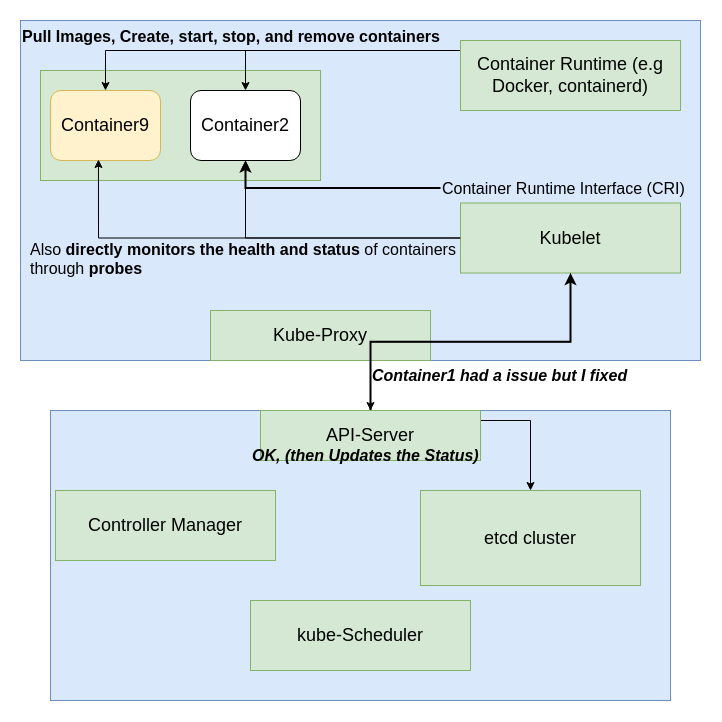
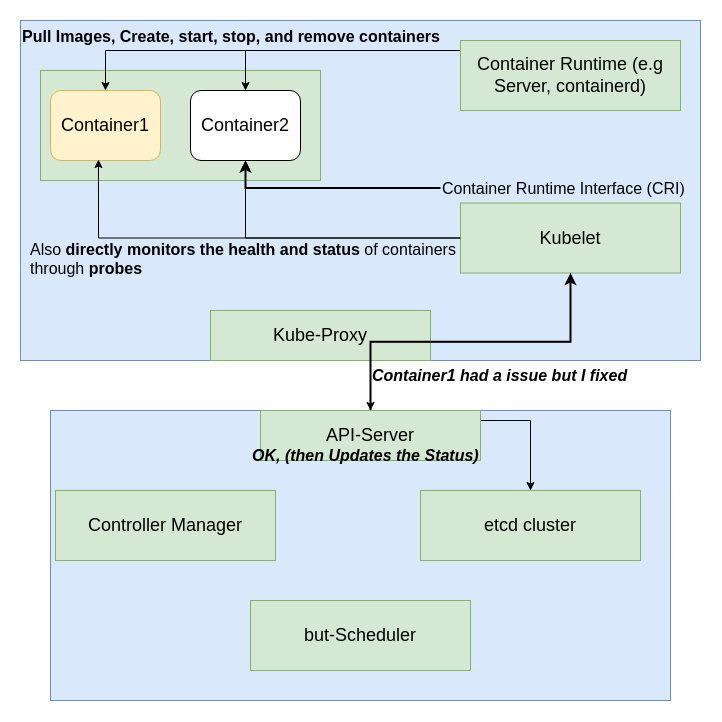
(571, 76) -> (571, 76)
(106, 126) -> (106, 126)
(531, 538) -> (531, 526)
(361, 636) -> (361, 636)
